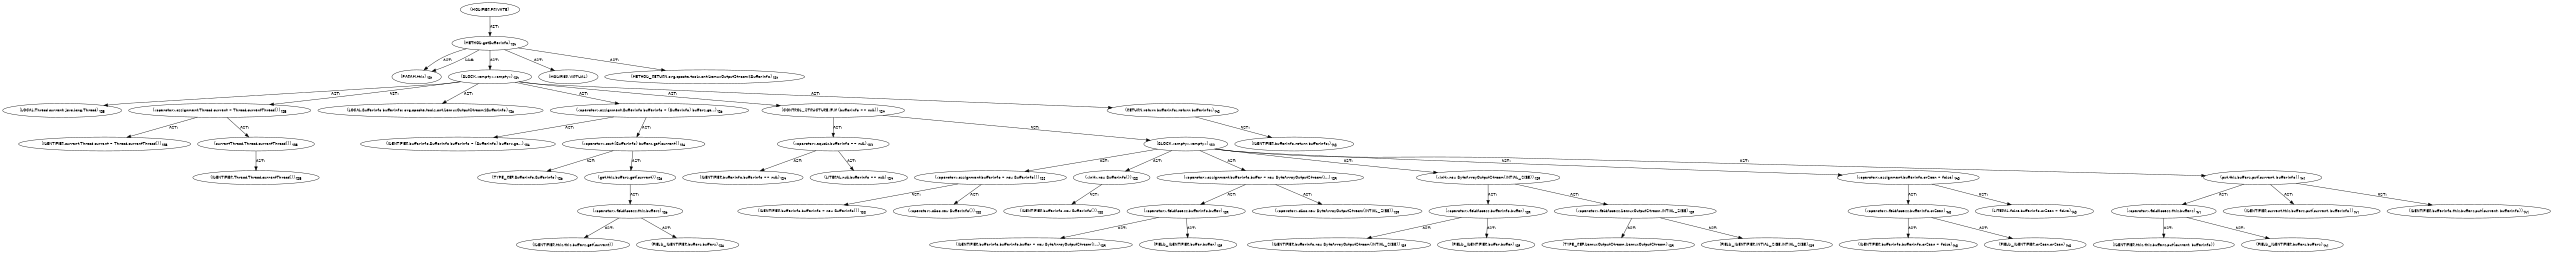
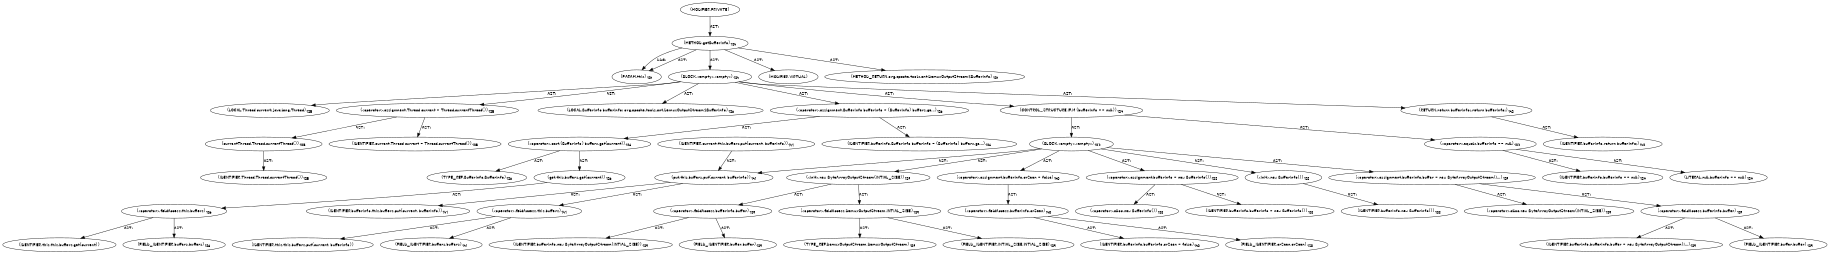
(2281, 193) -> (726, 159)
(2034, 211) -> none
(2068, 244) -> (1310, 244)
